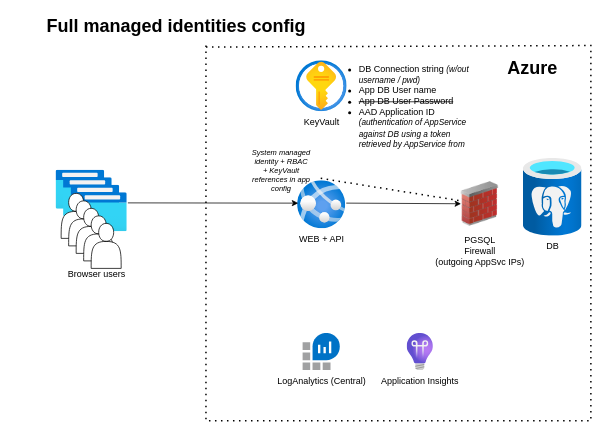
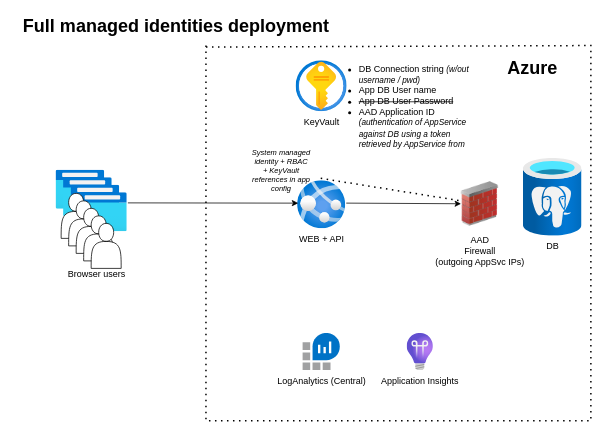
(176, 27) -> (176, 27)
(480, 251) -> (480, 251)
